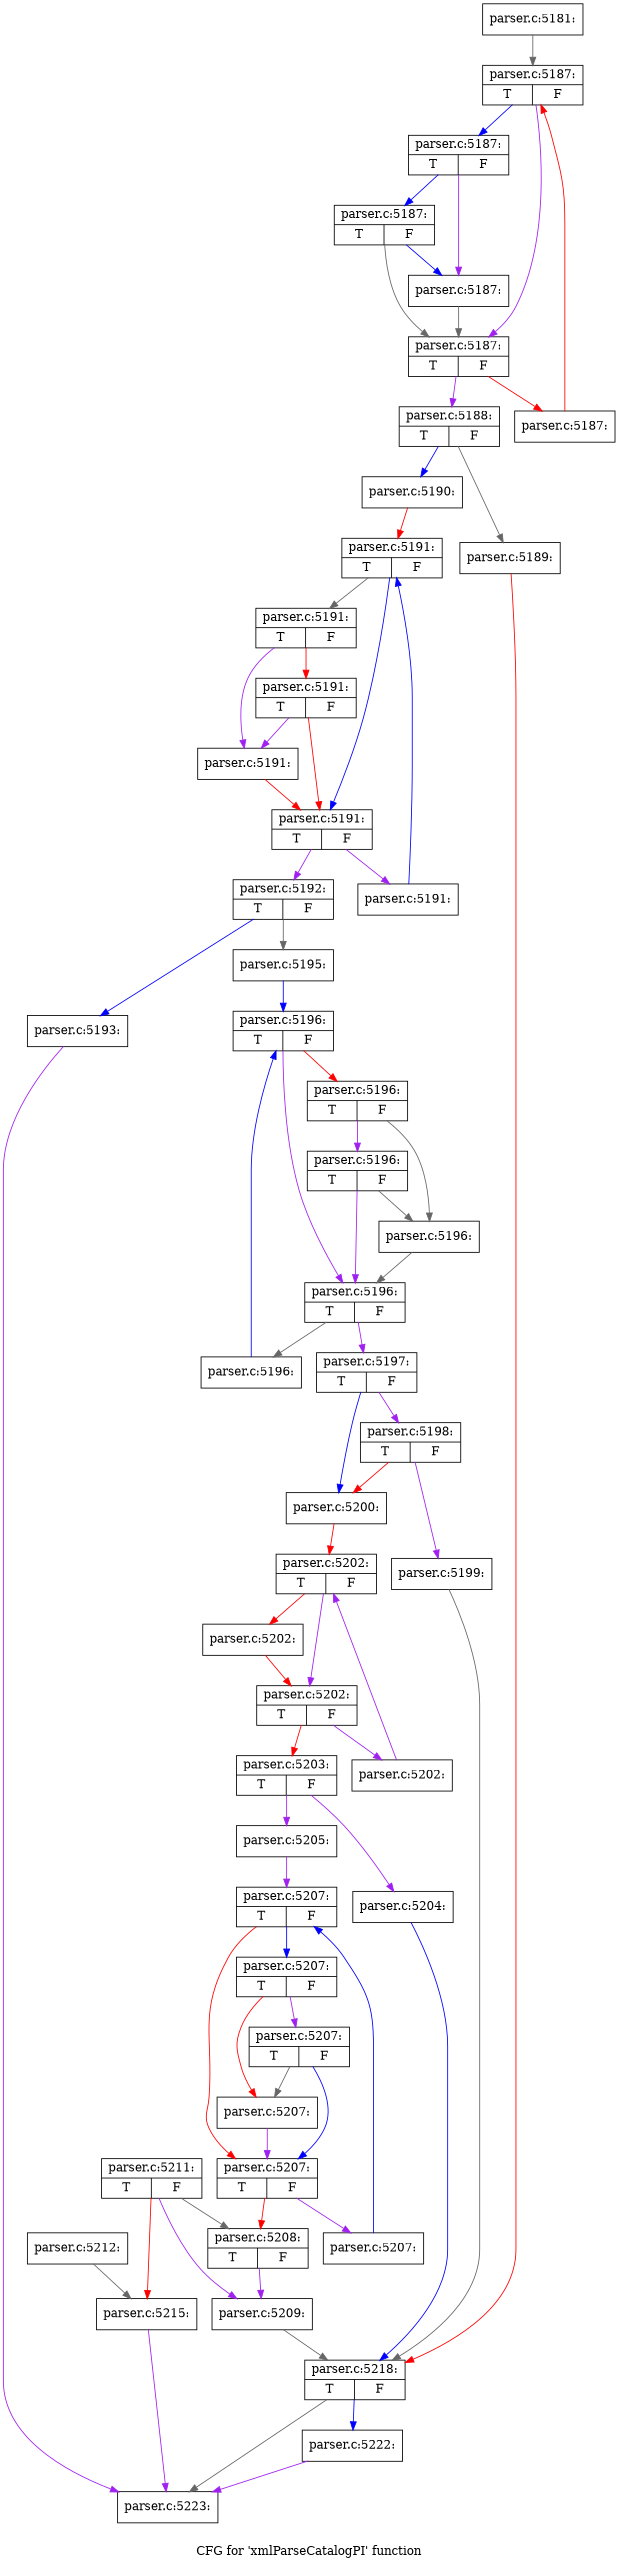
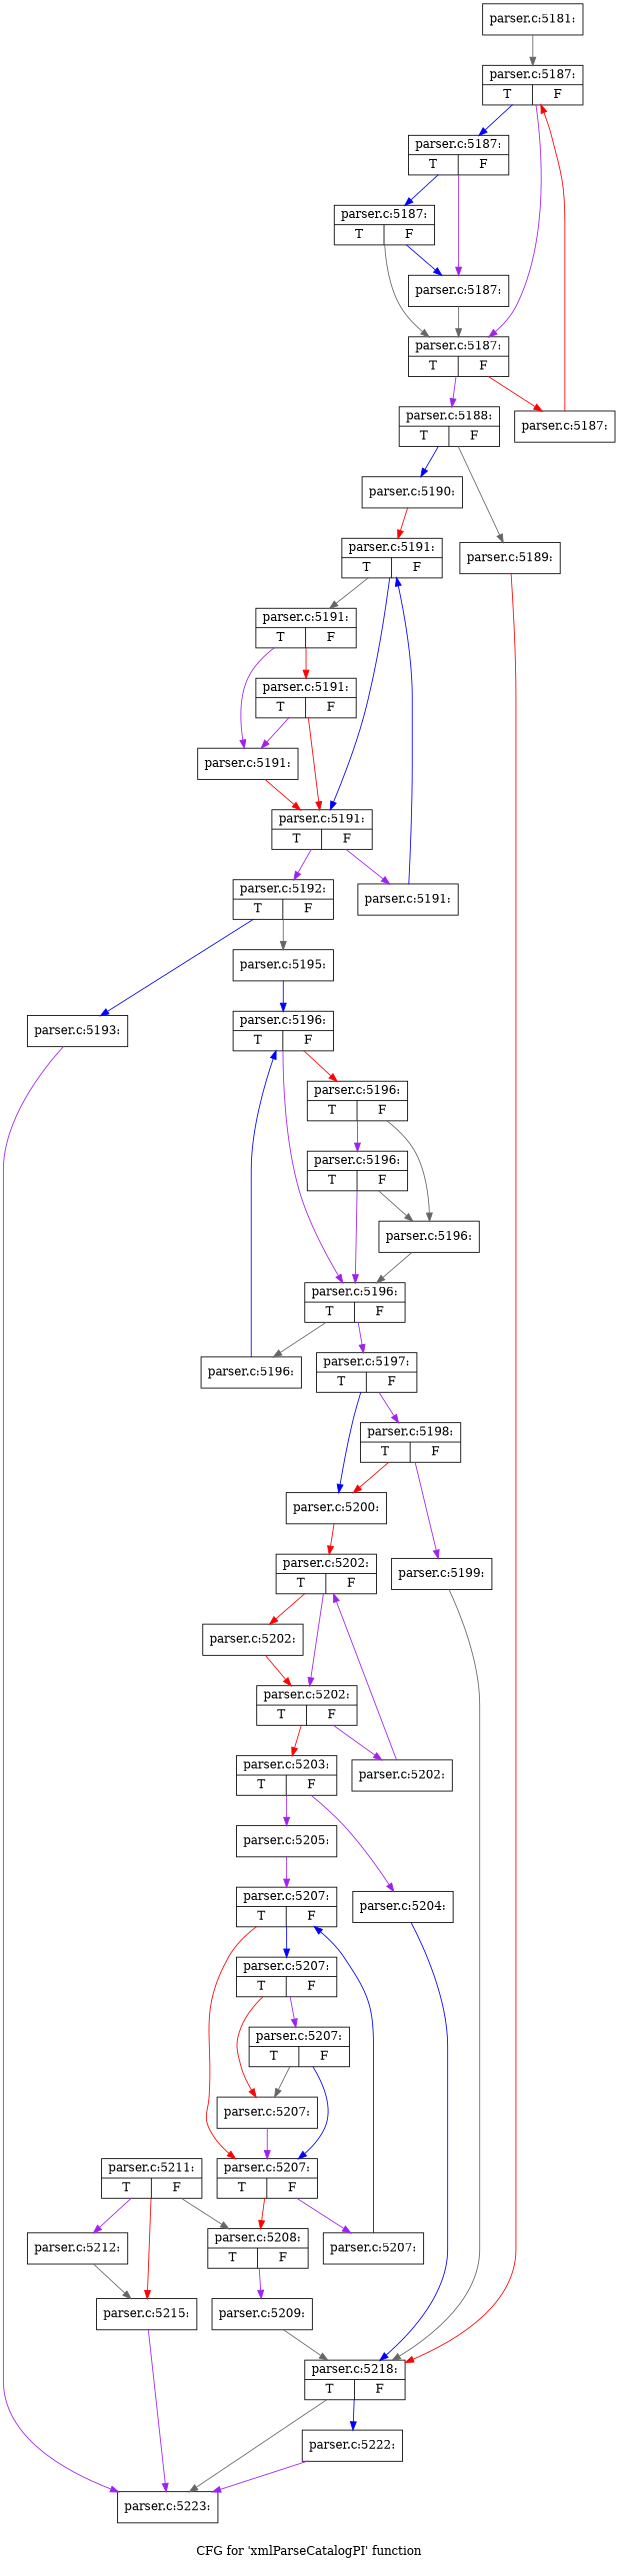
(187, 2252) -> (116, 2213)
